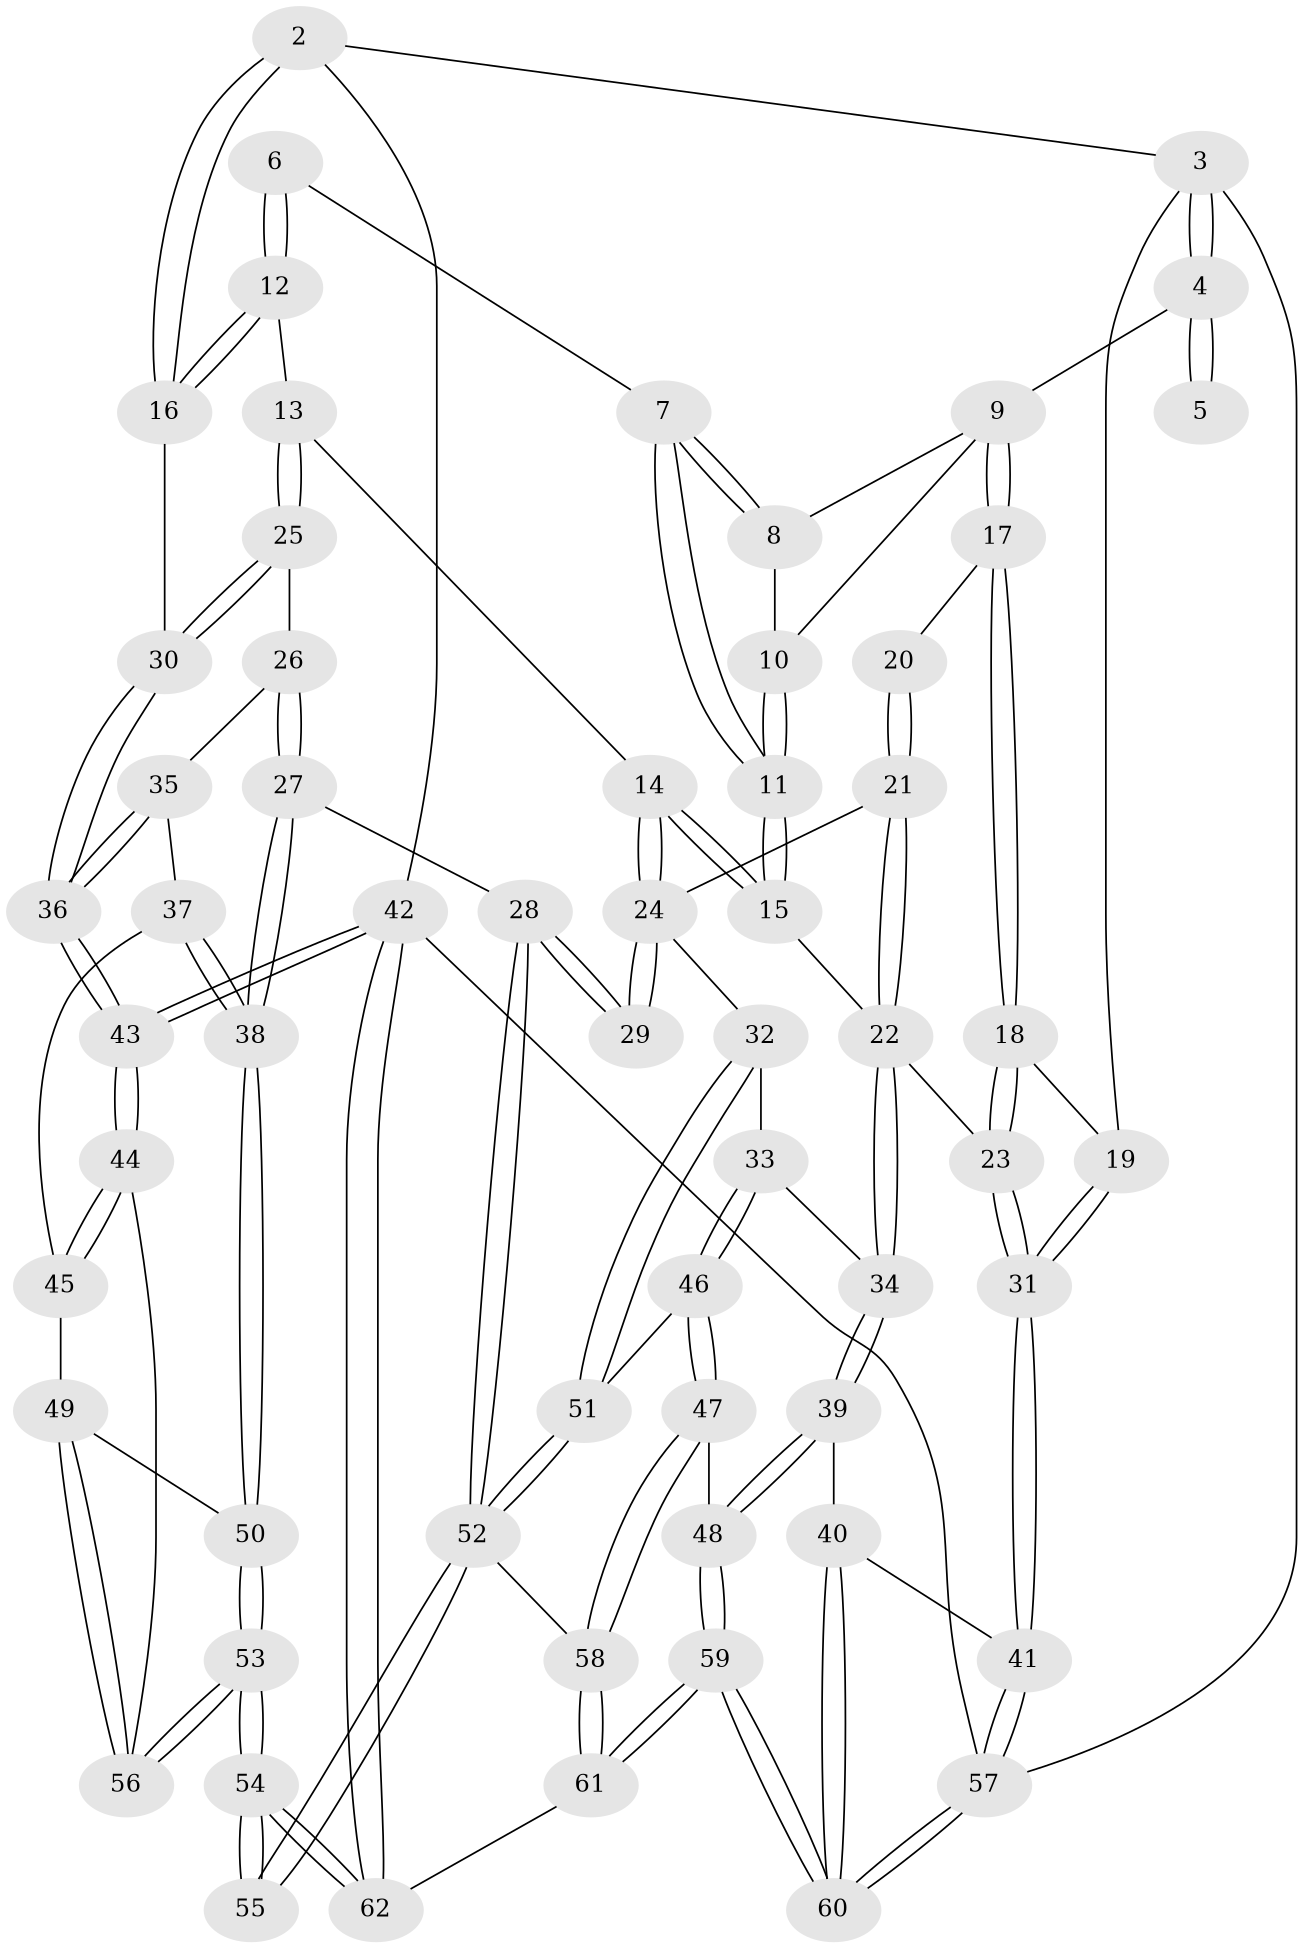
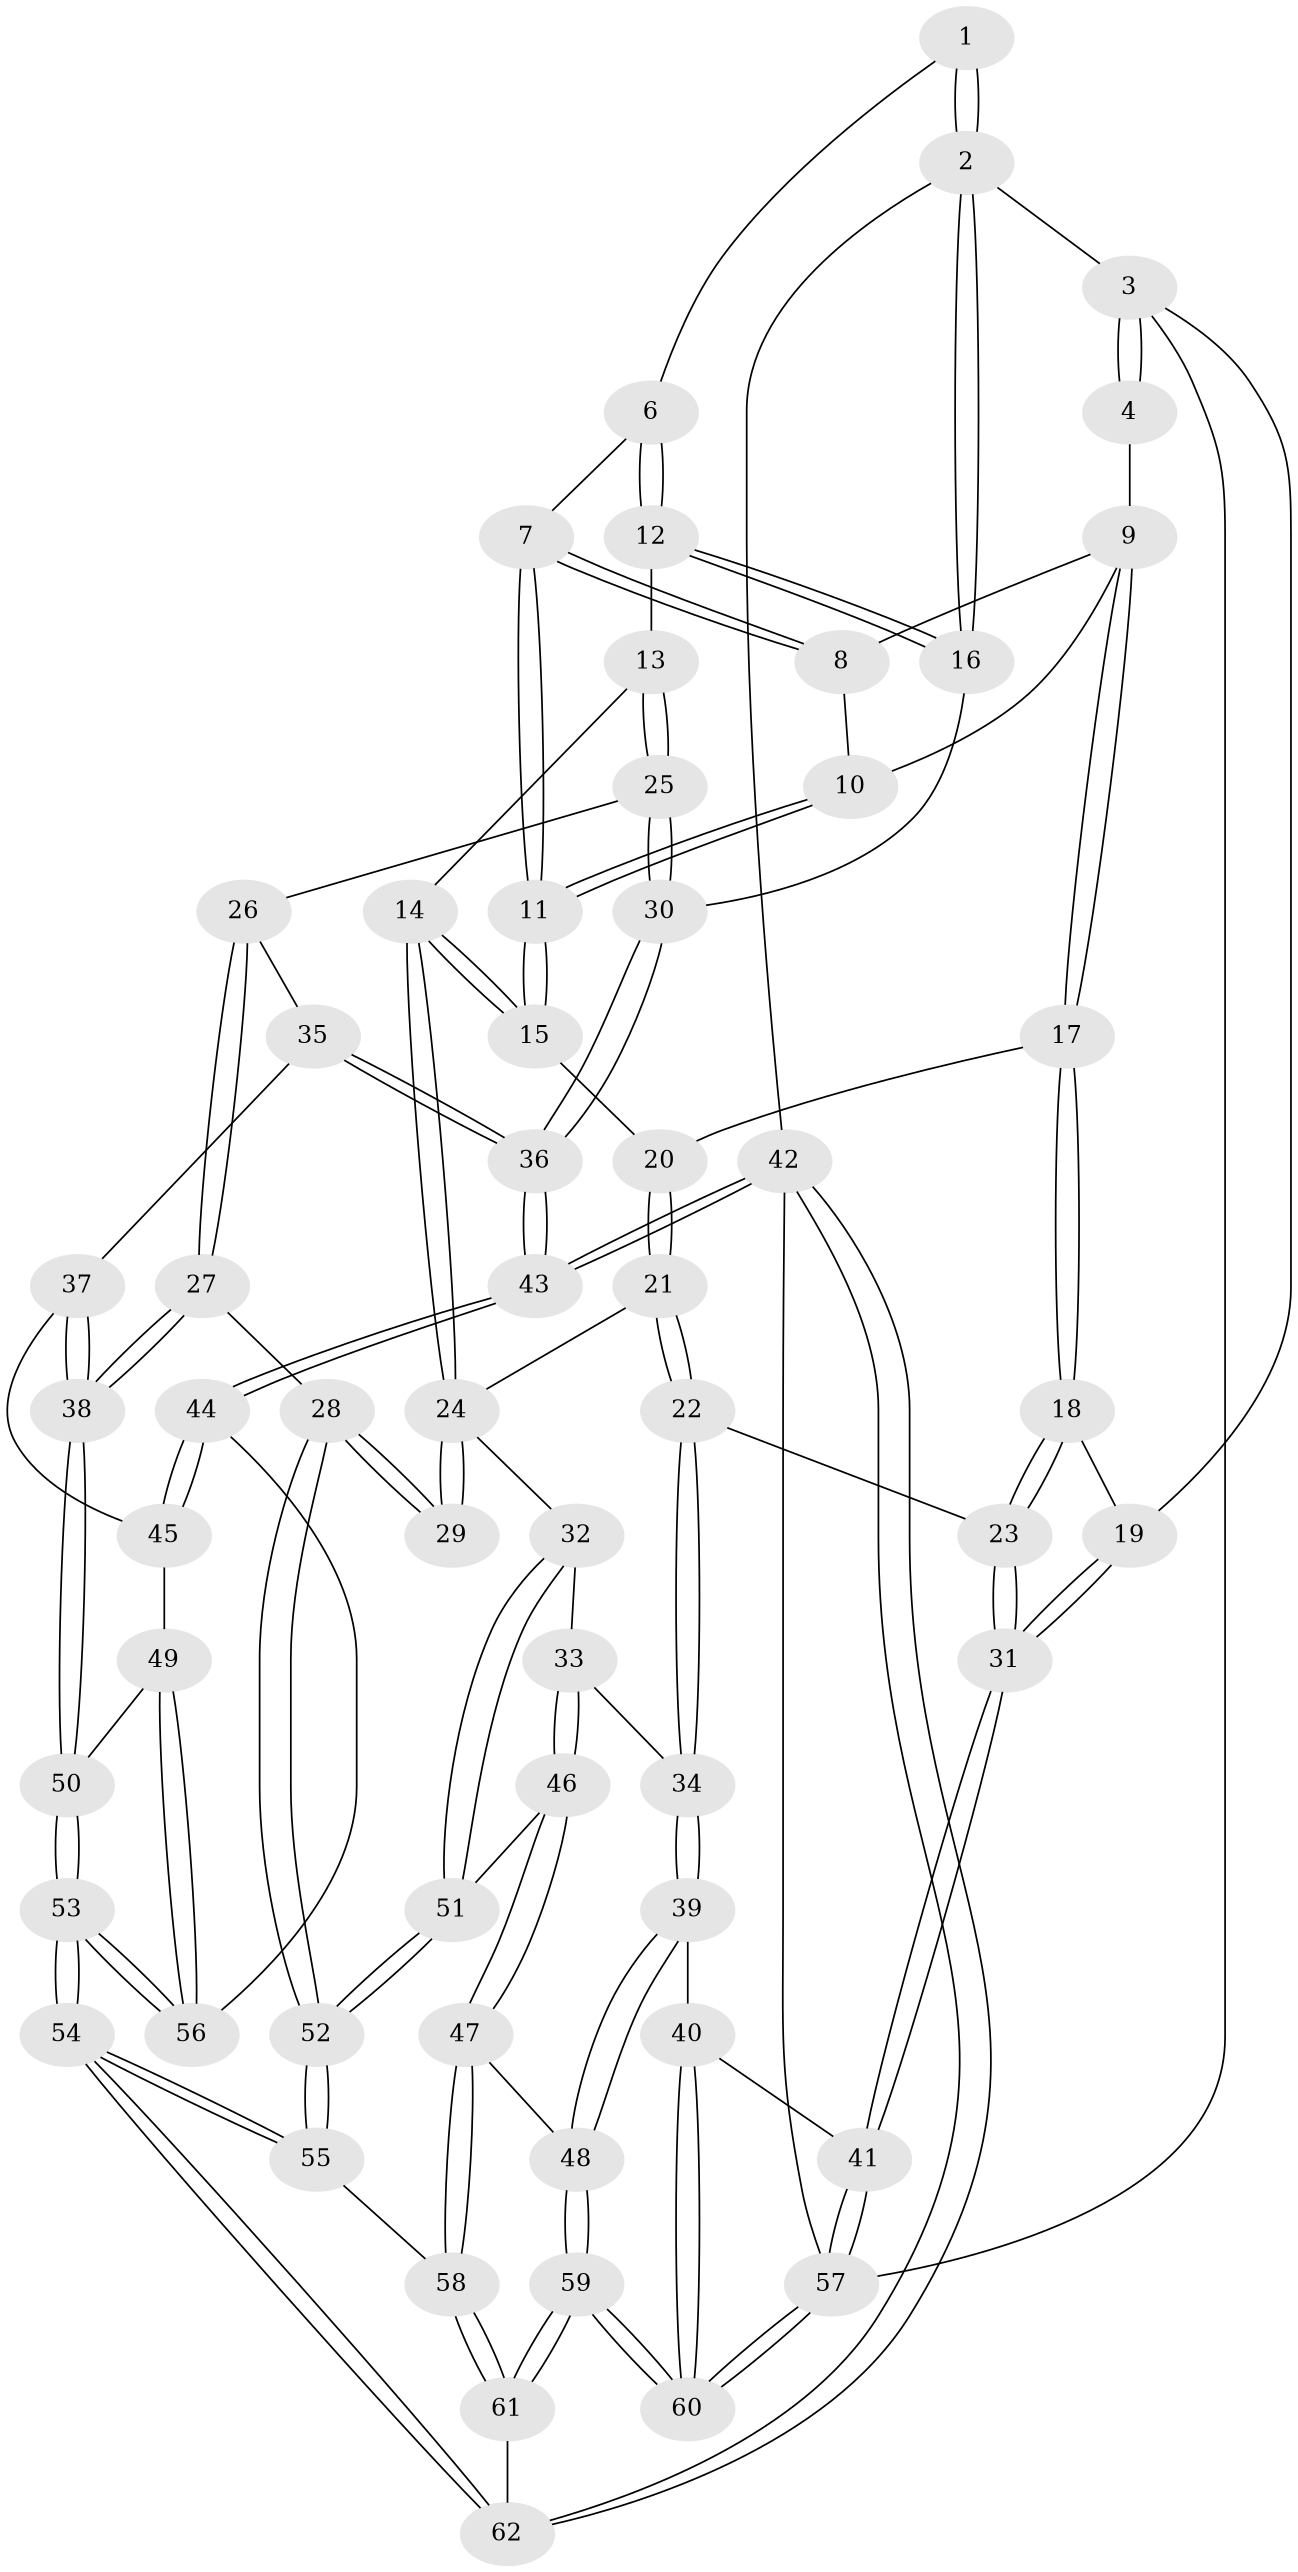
none -> (967, 38)
(1201, 413) -> none
(830, 974) -> (605, 1106)
(532, 1598) -> (384, 2222)
